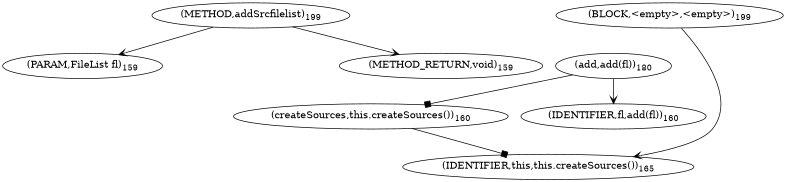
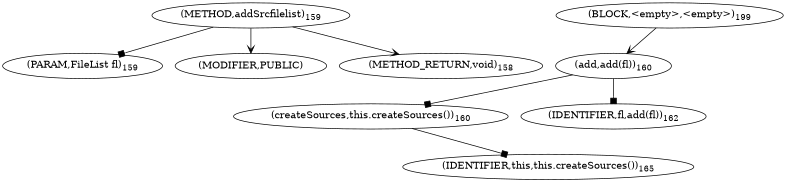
(313, 14) -> (313, 14)
(169, 40) -> (169, 40)
(506, 65) -> (506, 65)
(644, 65) -> (644, 65)
none -> (251, 66)
(614, 88) -> (614, 88)
(720, 113) -> (644, 38)
(671, 115) -> (671, 115)
